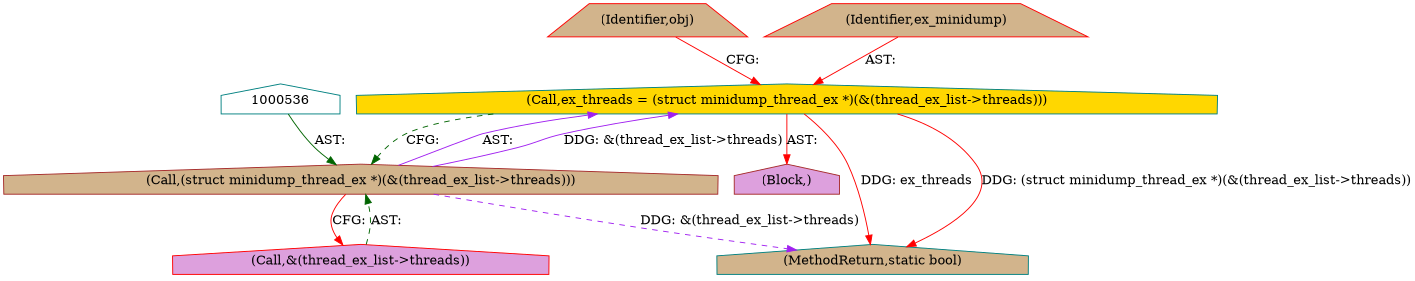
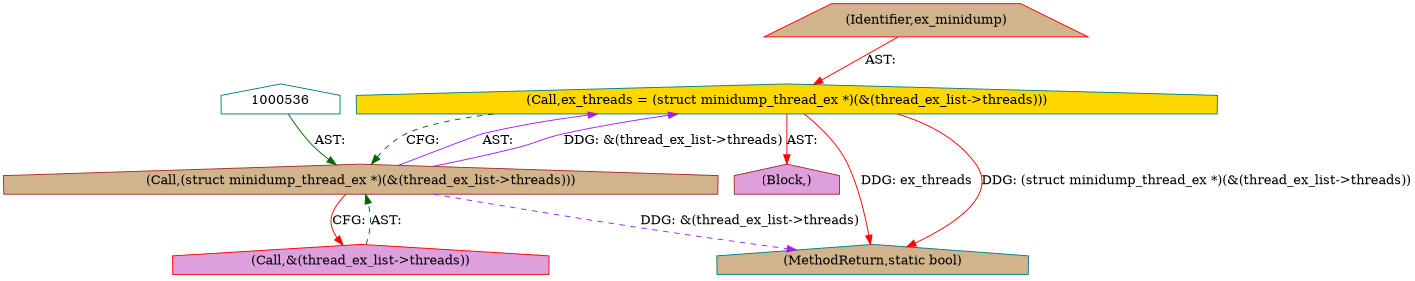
(648, 20) -> none
